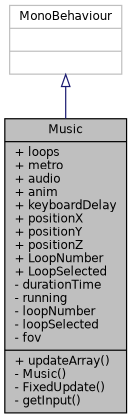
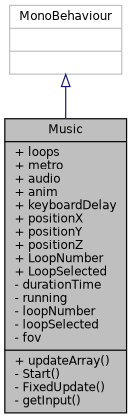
(40, 374) -> (37, 374)
